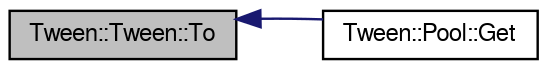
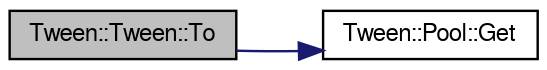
(292, 19) -> (267, 51)
